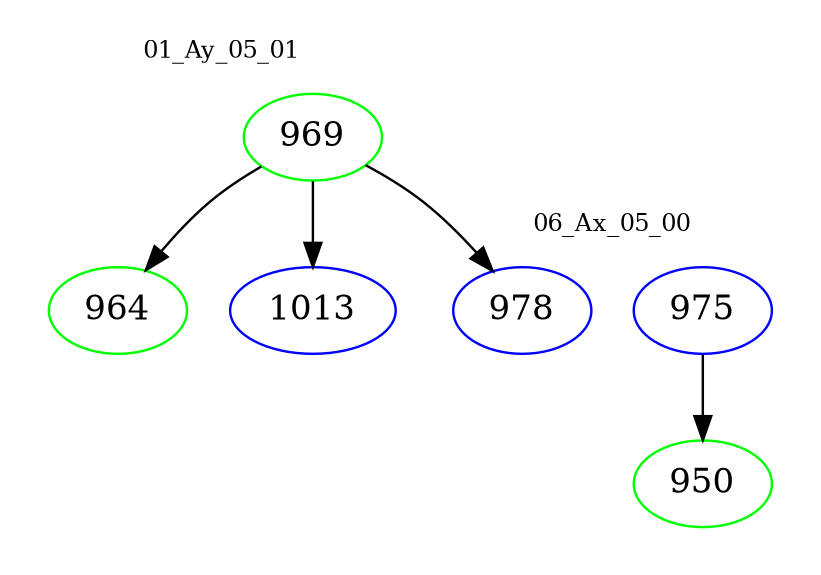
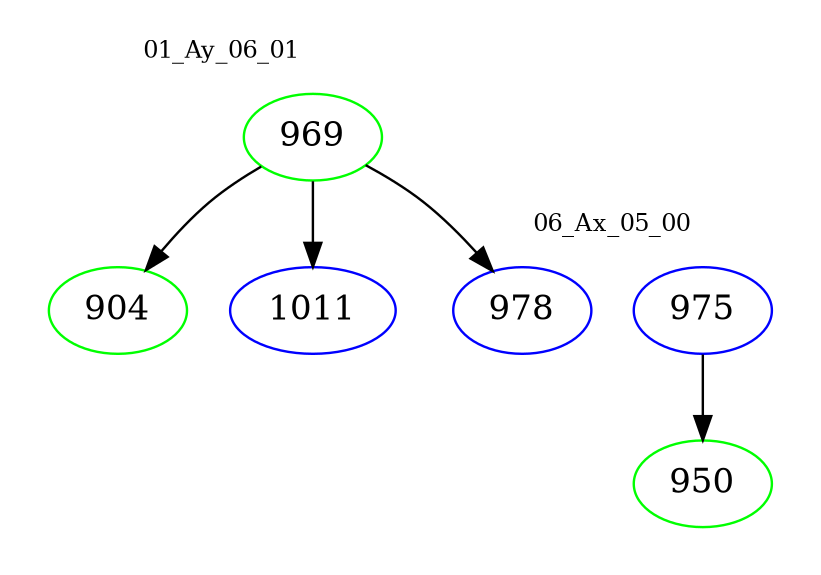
(221, 52) -> (221, 52)
(118, 310) -> (118, 310)
(313, 310) -> (313, 310)
